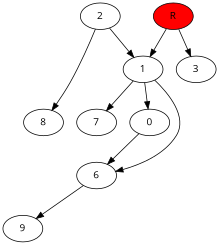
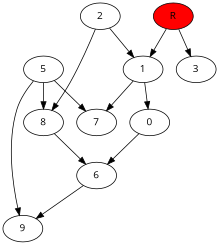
none -> (44, 69)
(176, 136) -> (67, 146)
